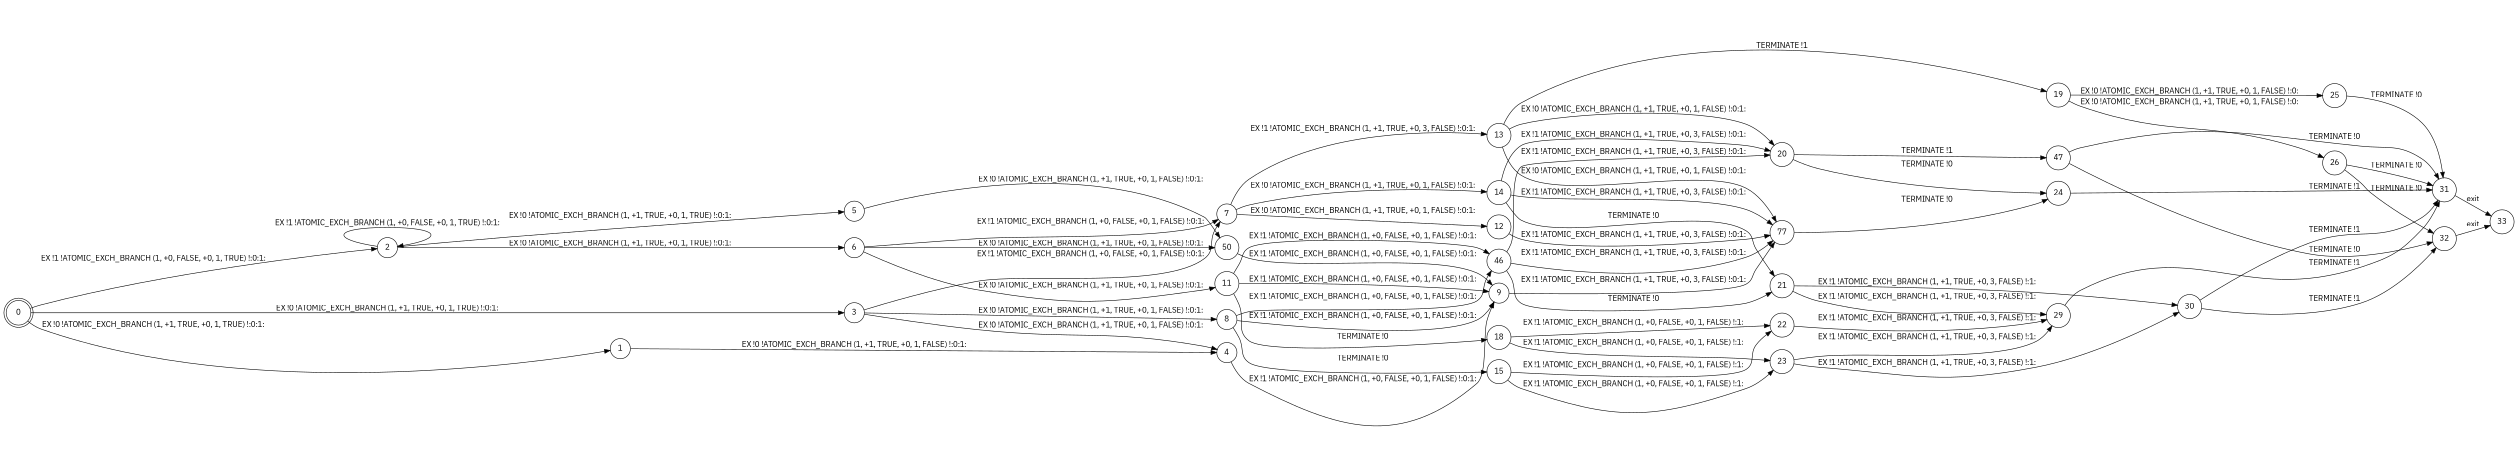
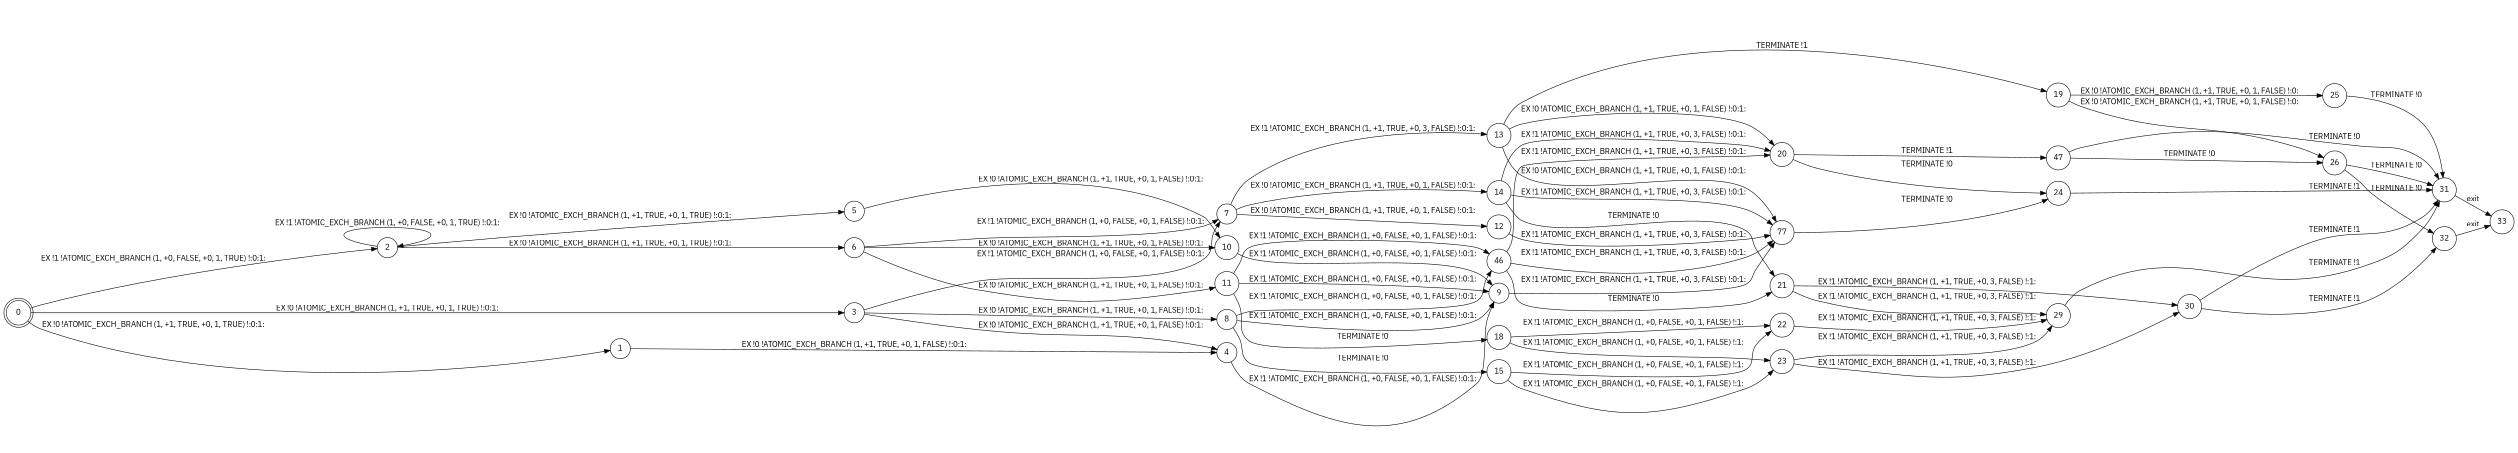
(2242, 237) -> (2194, 160)
(1227, 248) -> (1227, 248)
